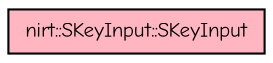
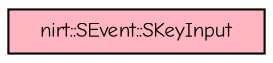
(136, 31) -> (136, 31)
